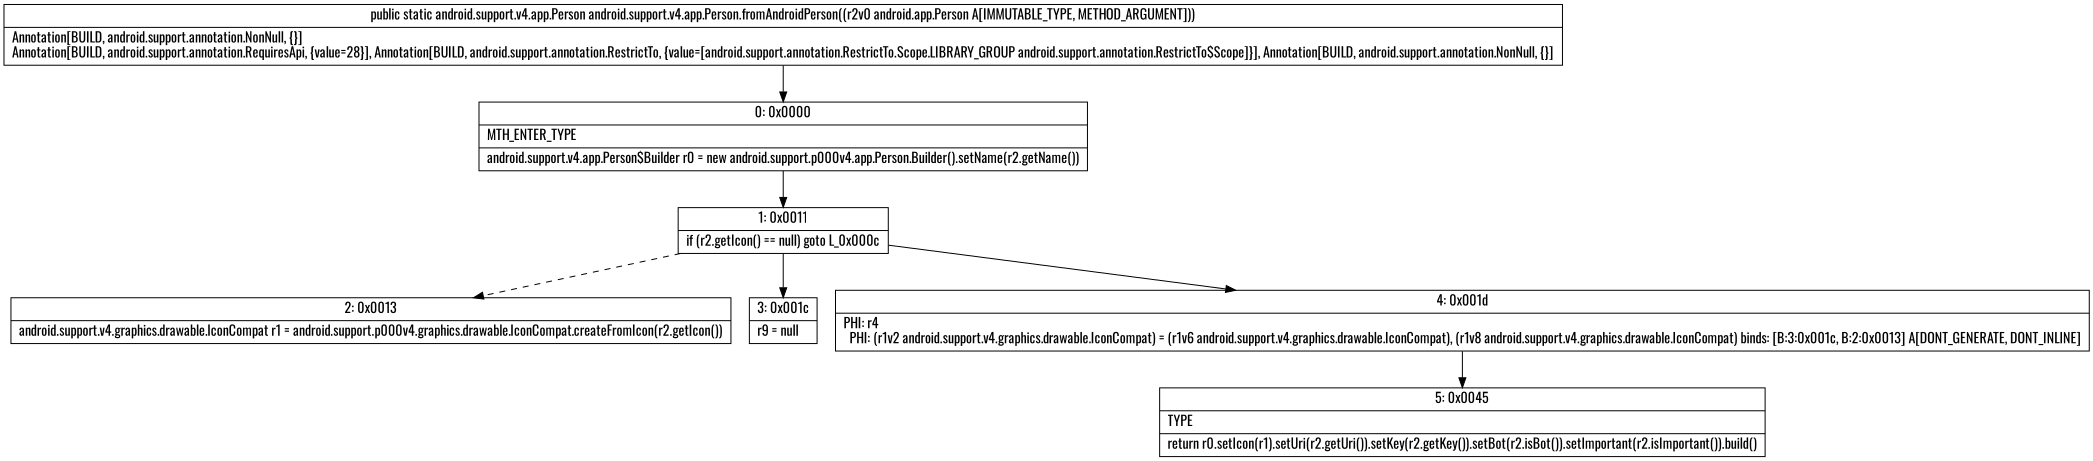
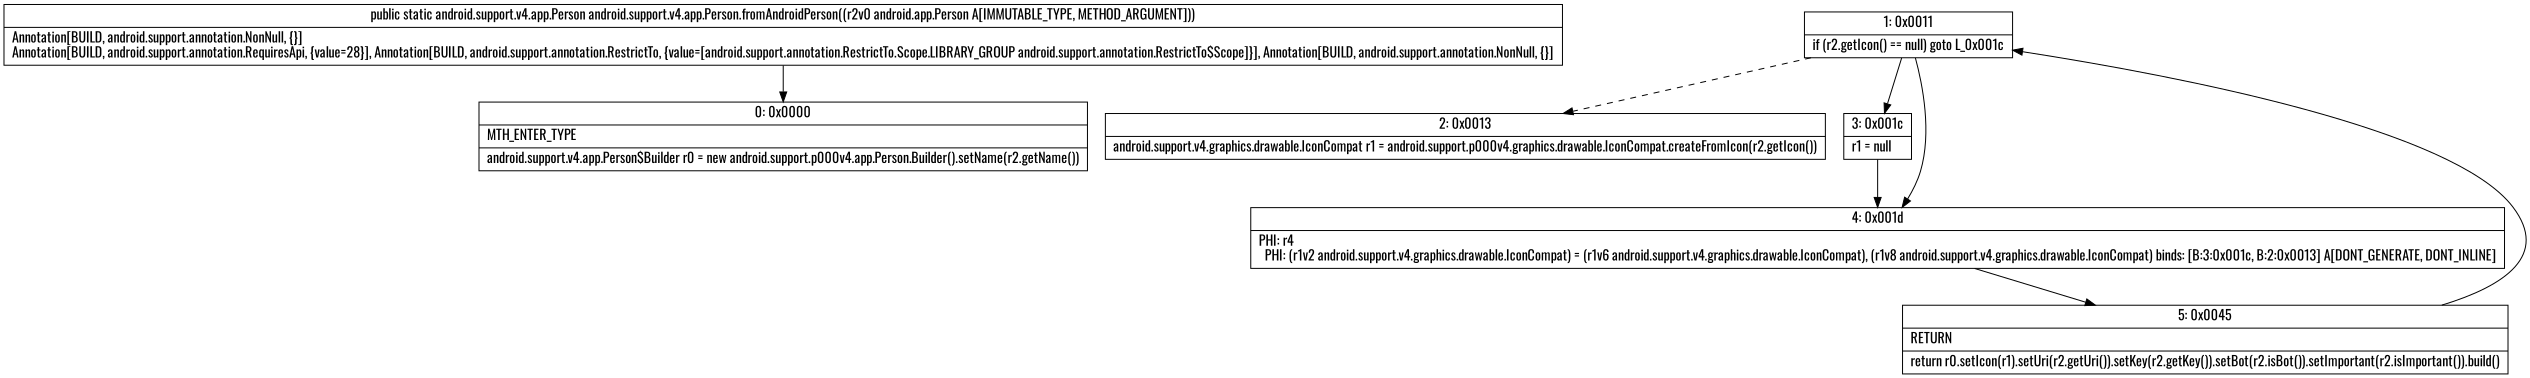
none -> (1878, 178)
(783, 184) -> (2350, 123)
(783, 241) -> (1909, 46)
(778, 332) -> (1872, 147)
(1181, 422) -> (1932, 339)
